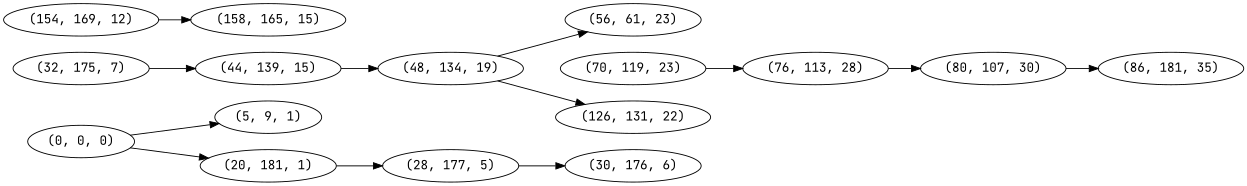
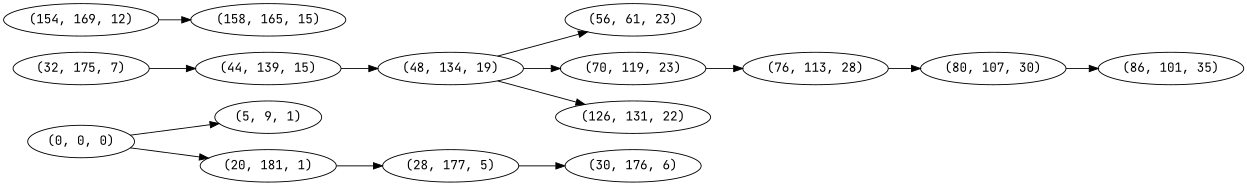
none -> (537, 69)
(1171, 69) -> (1171, 69)
